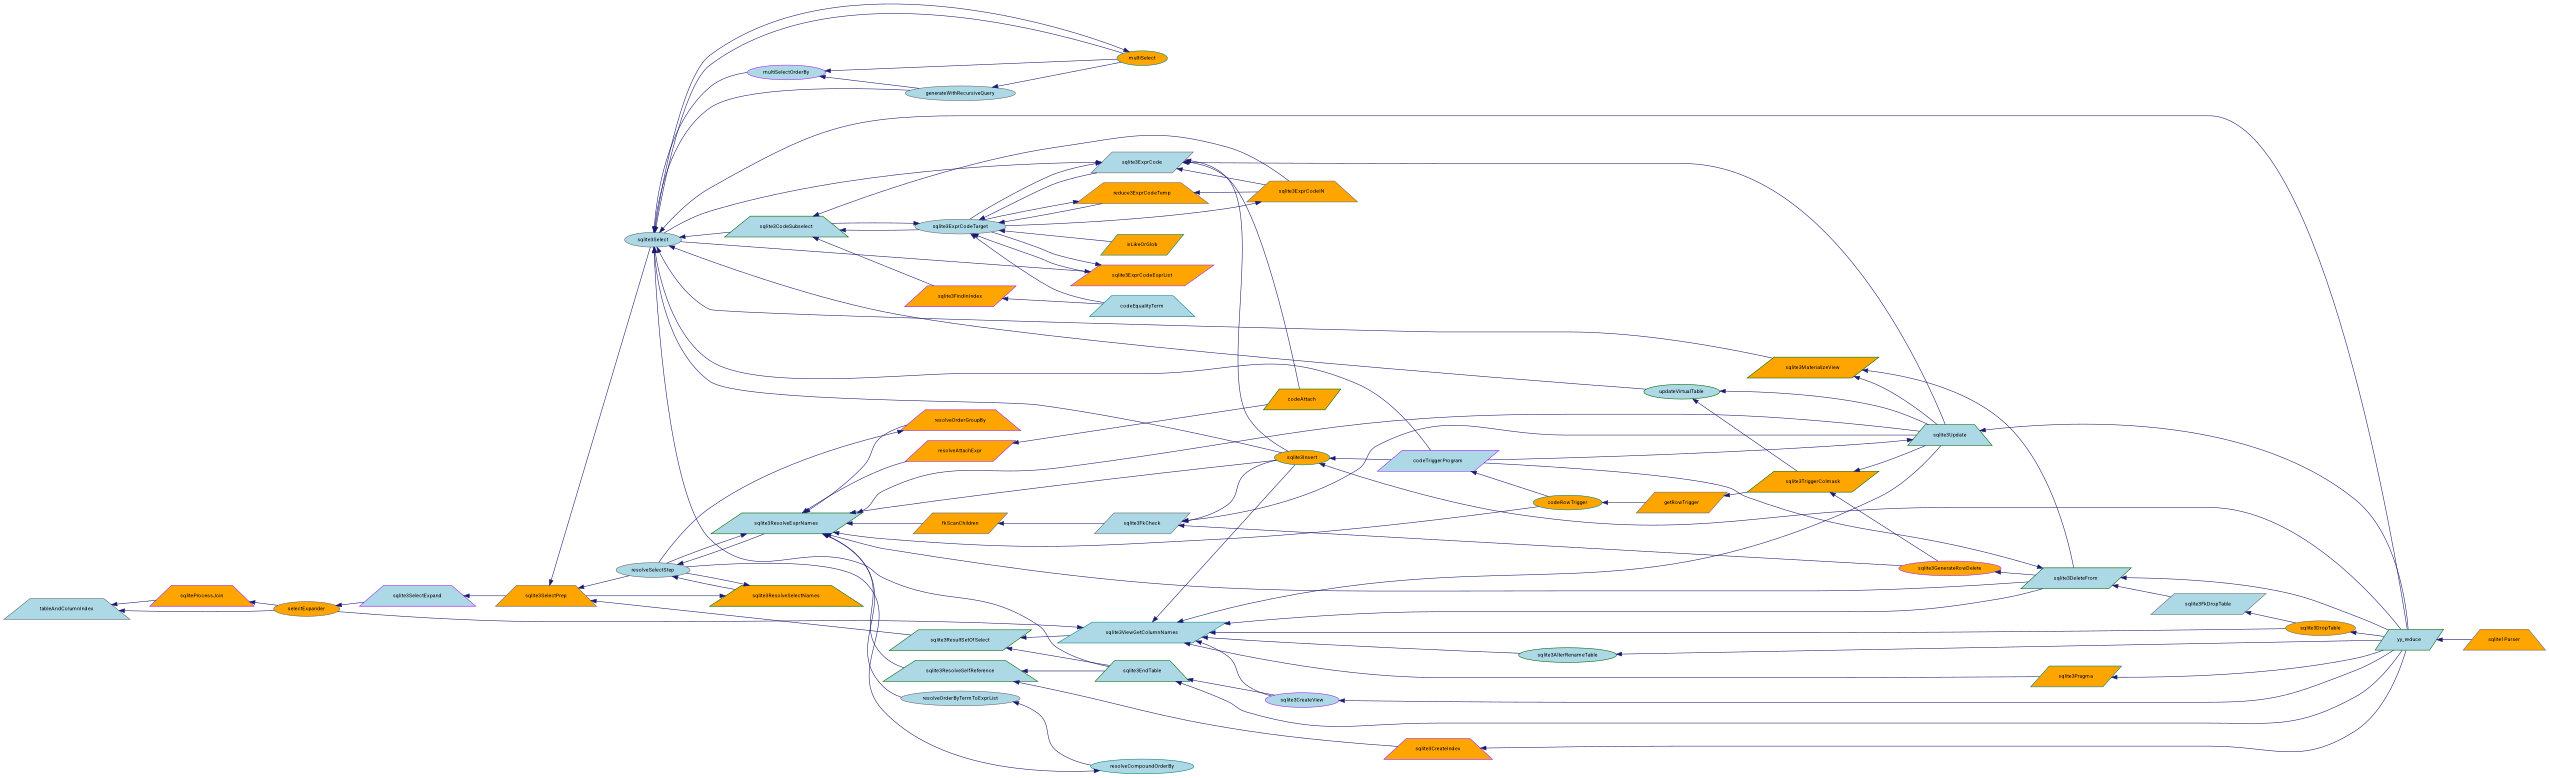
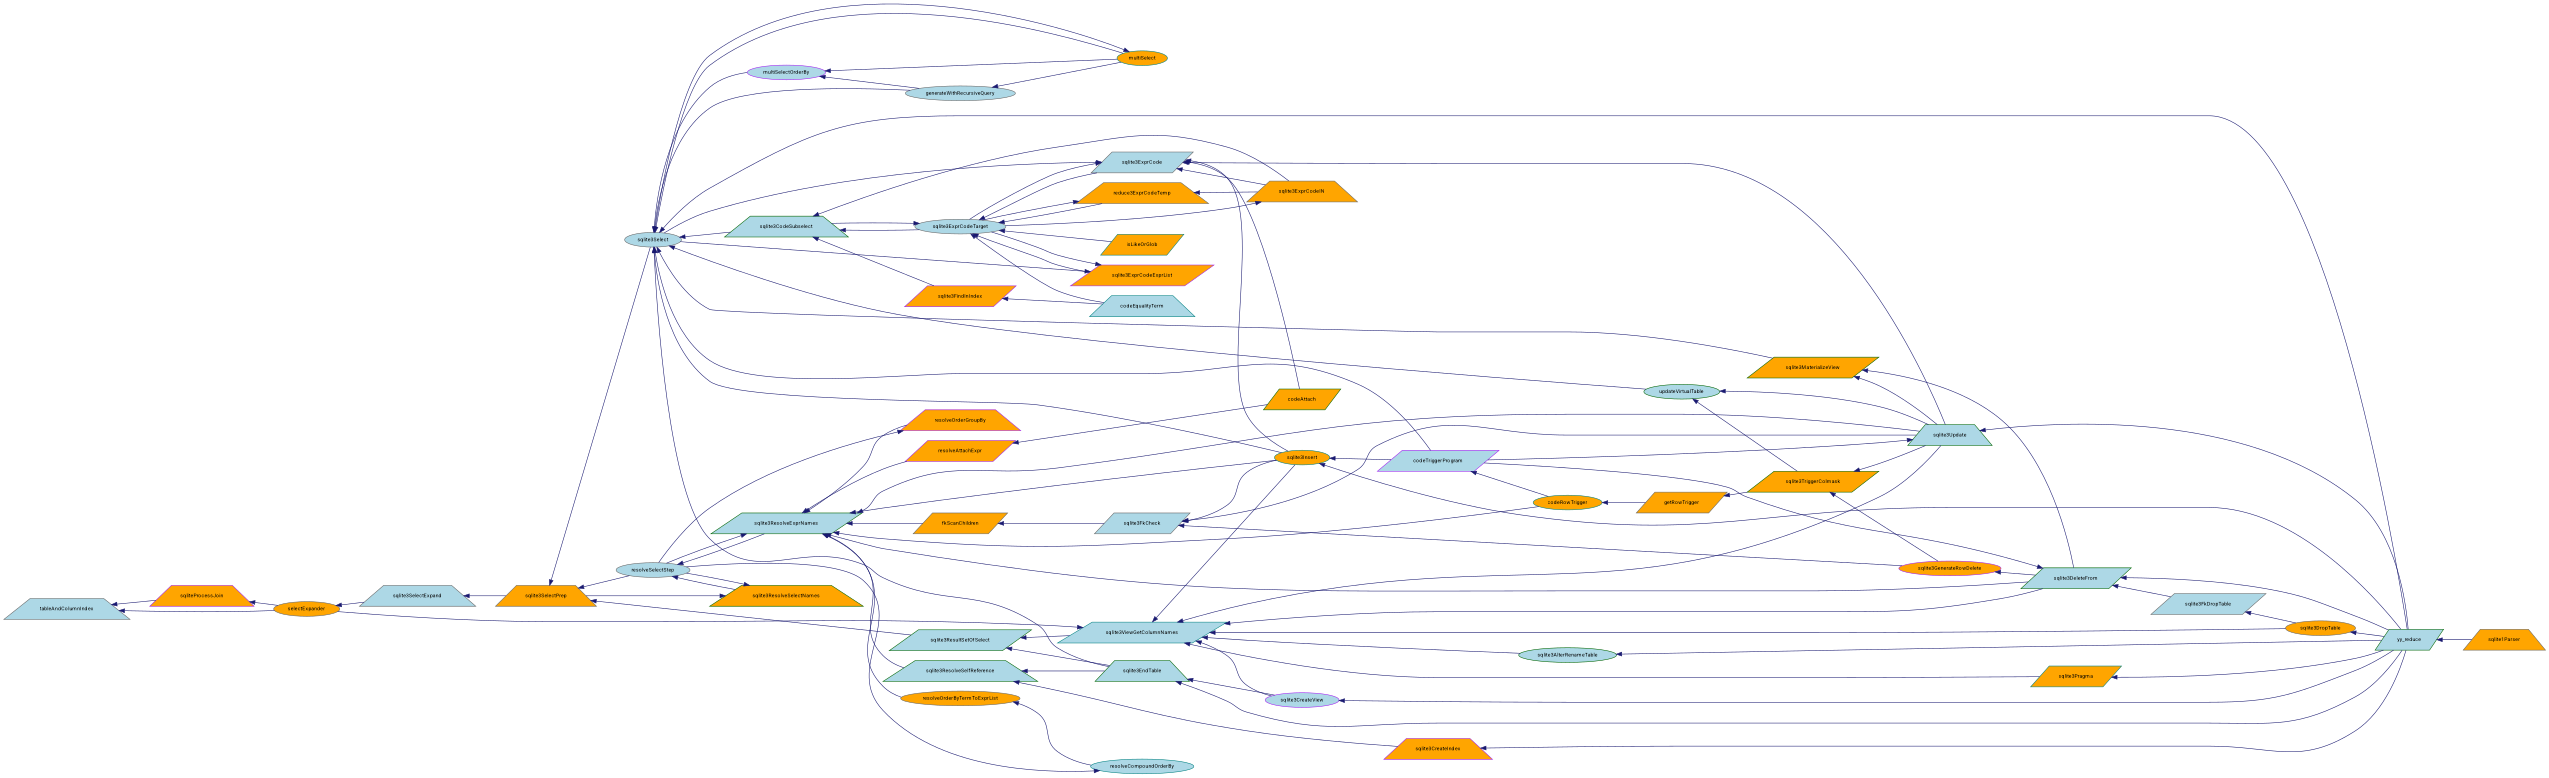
(418, 596) -> (418, 596)
(960, 698) -> (960, 698)
